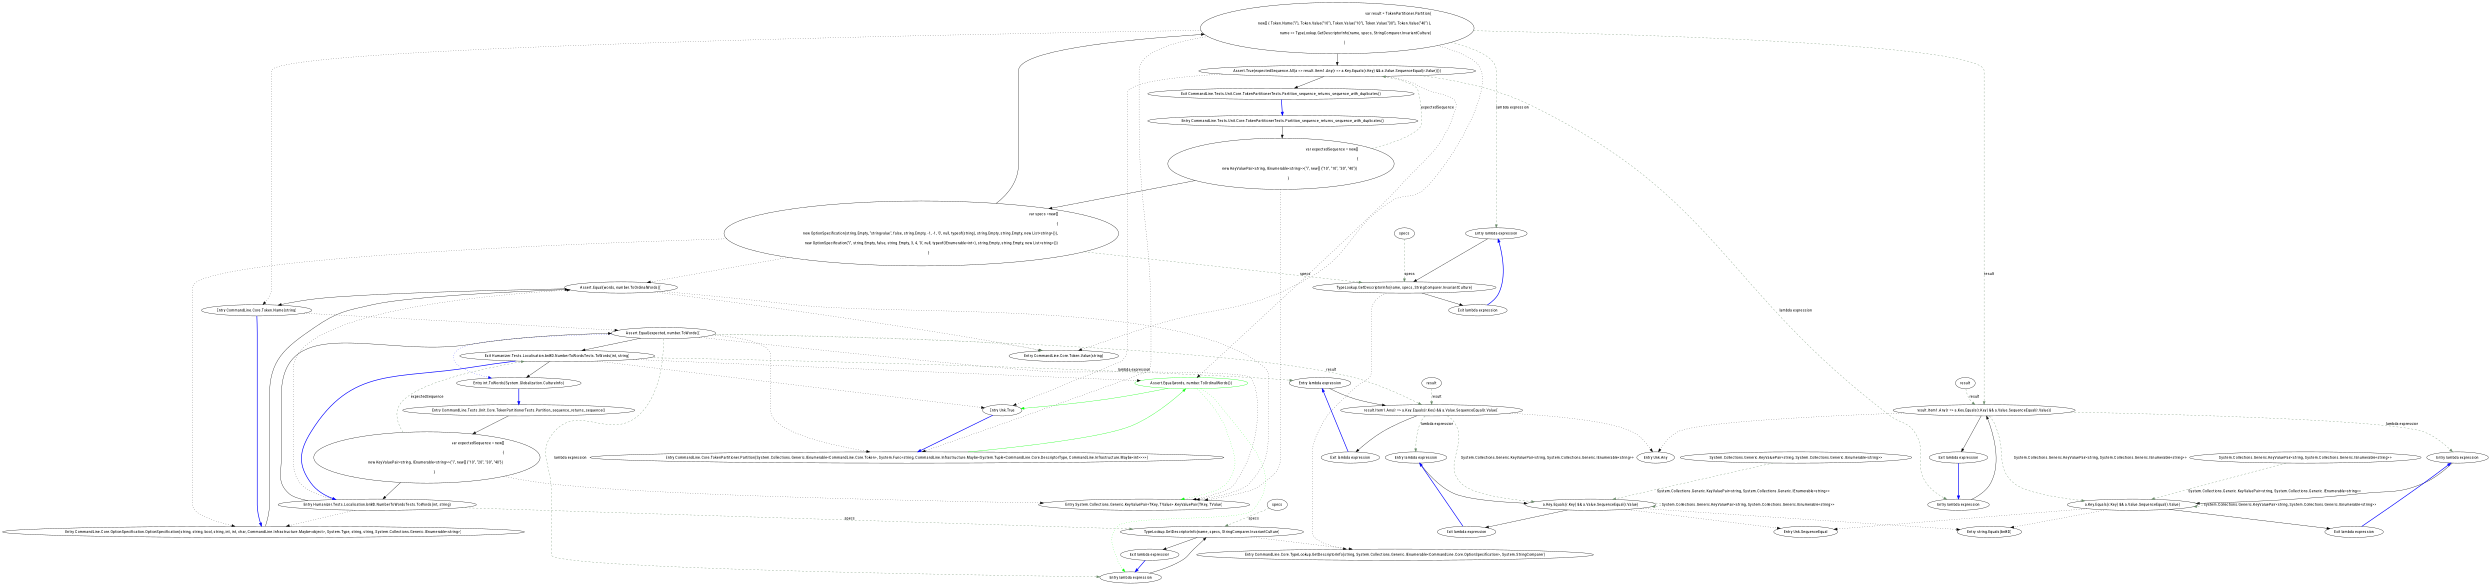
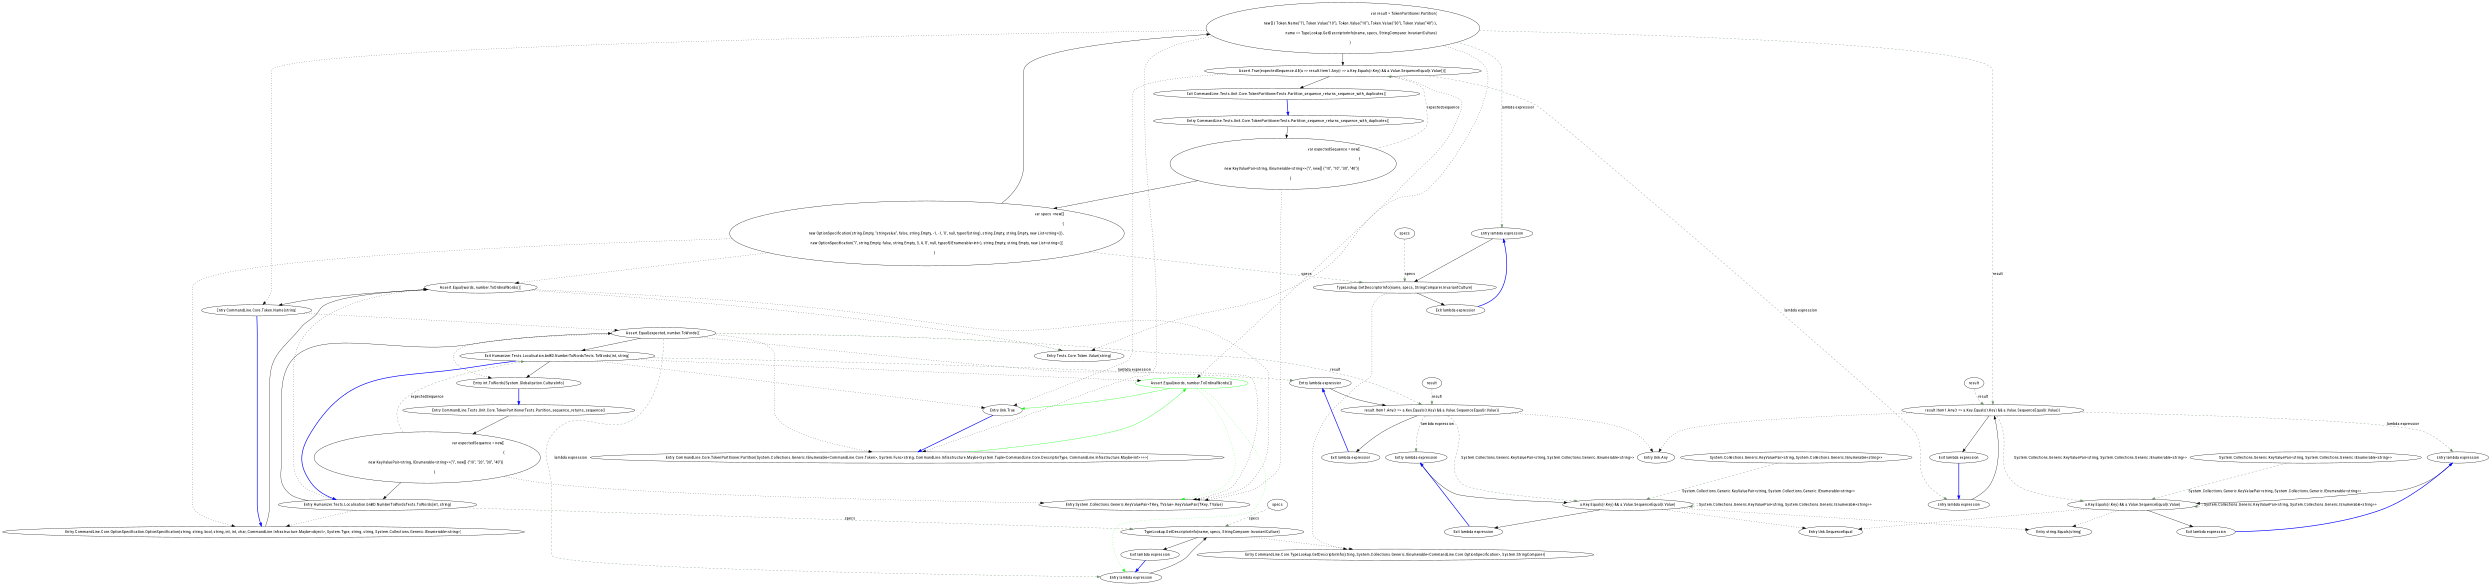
(463, 347) -> (463, 347)
(1064, 356) -> (1079, 356)
(1989, 532) -> (2059, 532)
